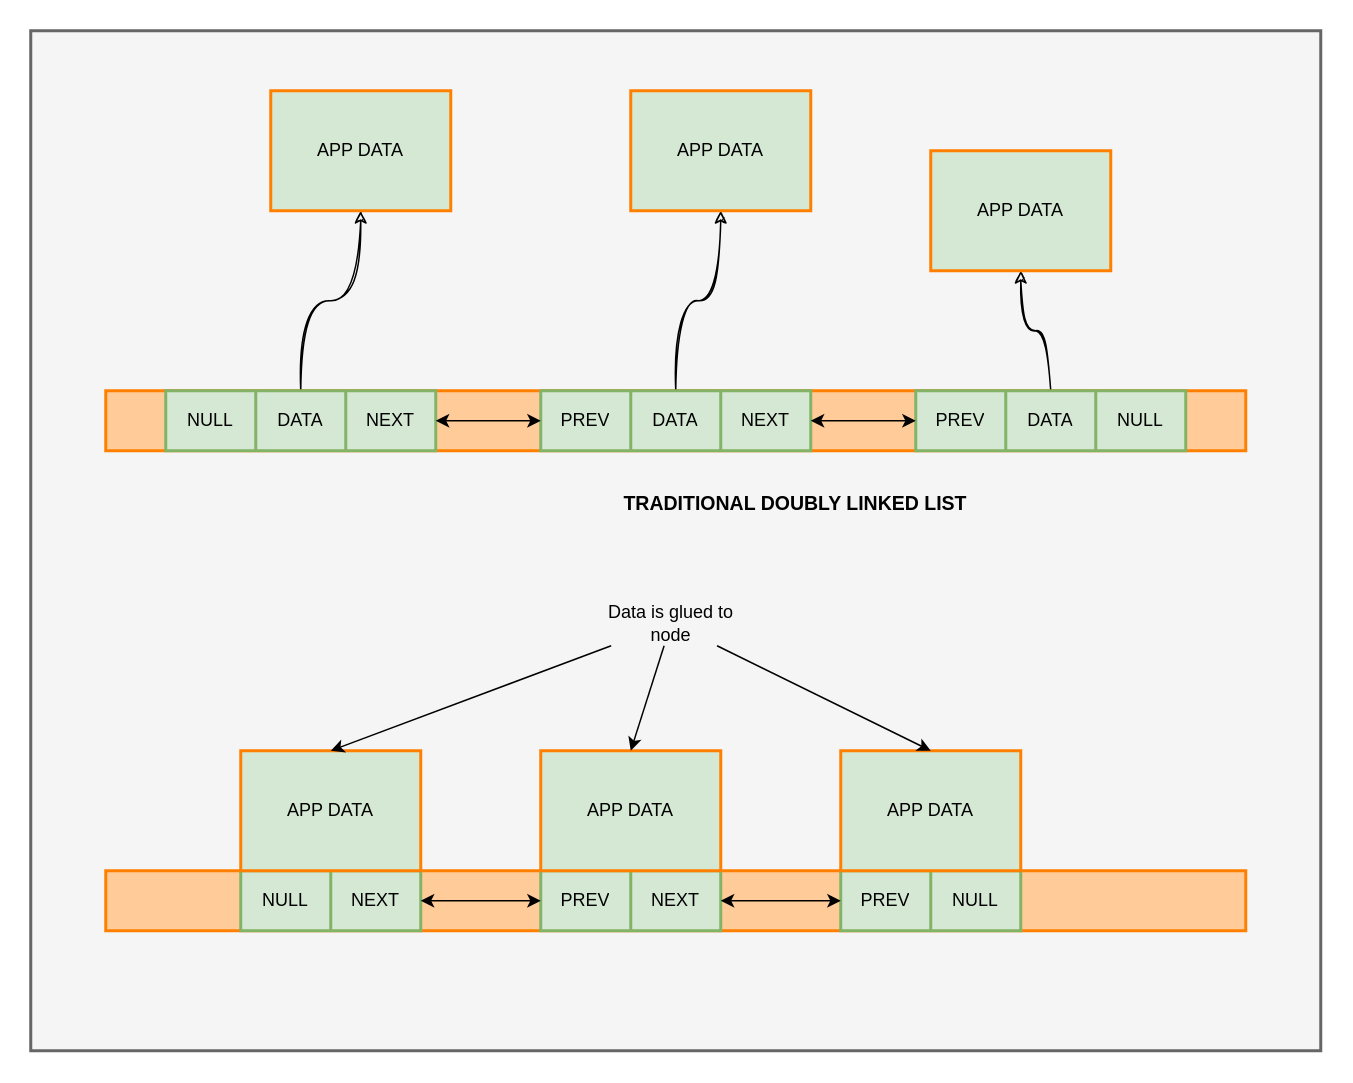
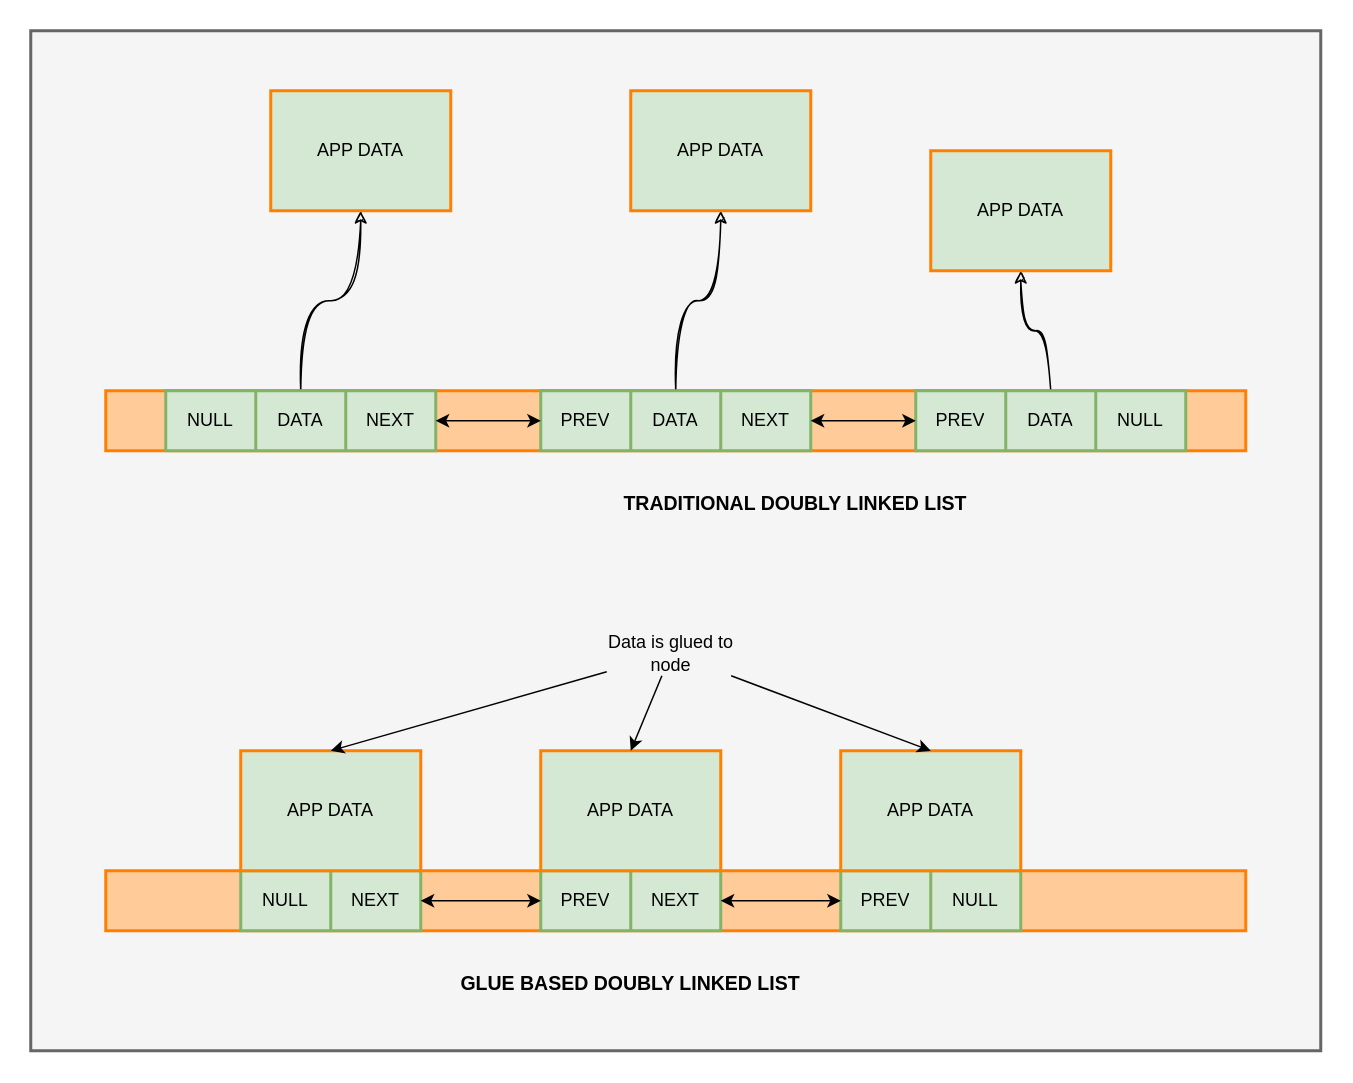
(671, 623) -> (671, 653)
none -> (631, 983)
